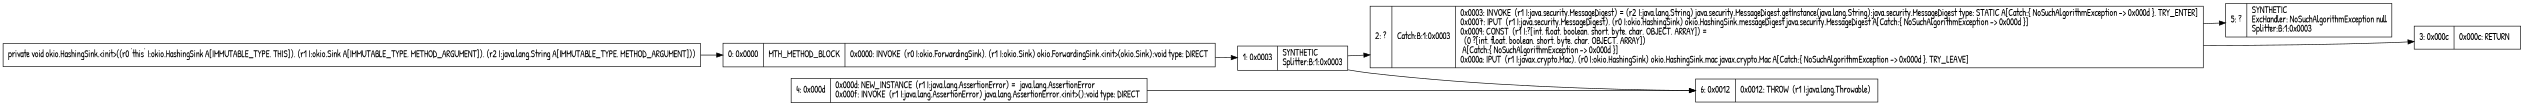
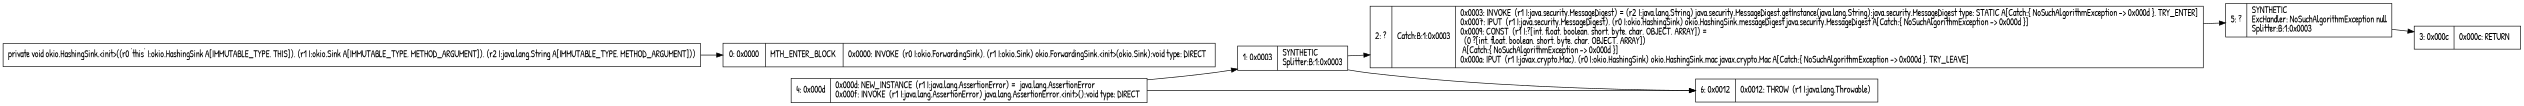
(2306, 45) -> (2400, 30)
(804, 55) -> (803, 55)
(1223, 58) -> (1189, 76)
